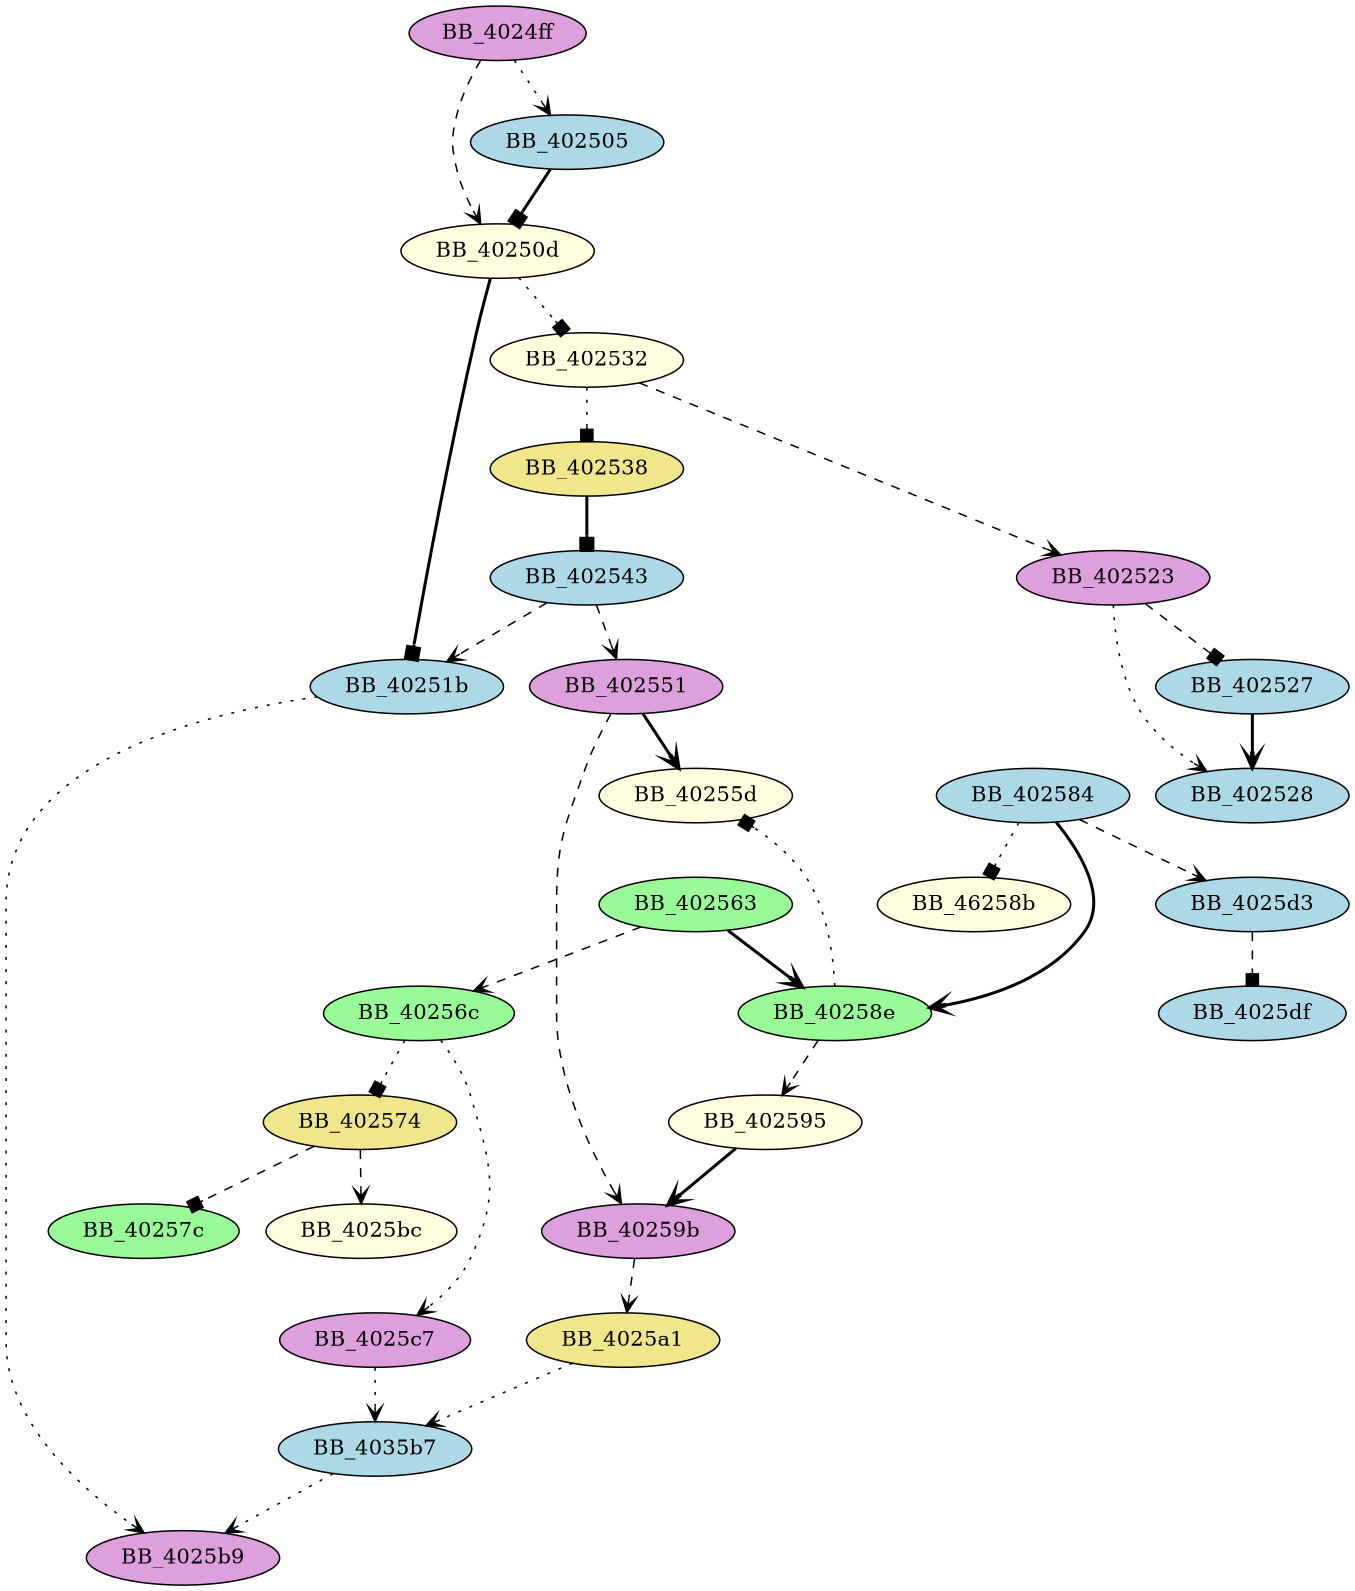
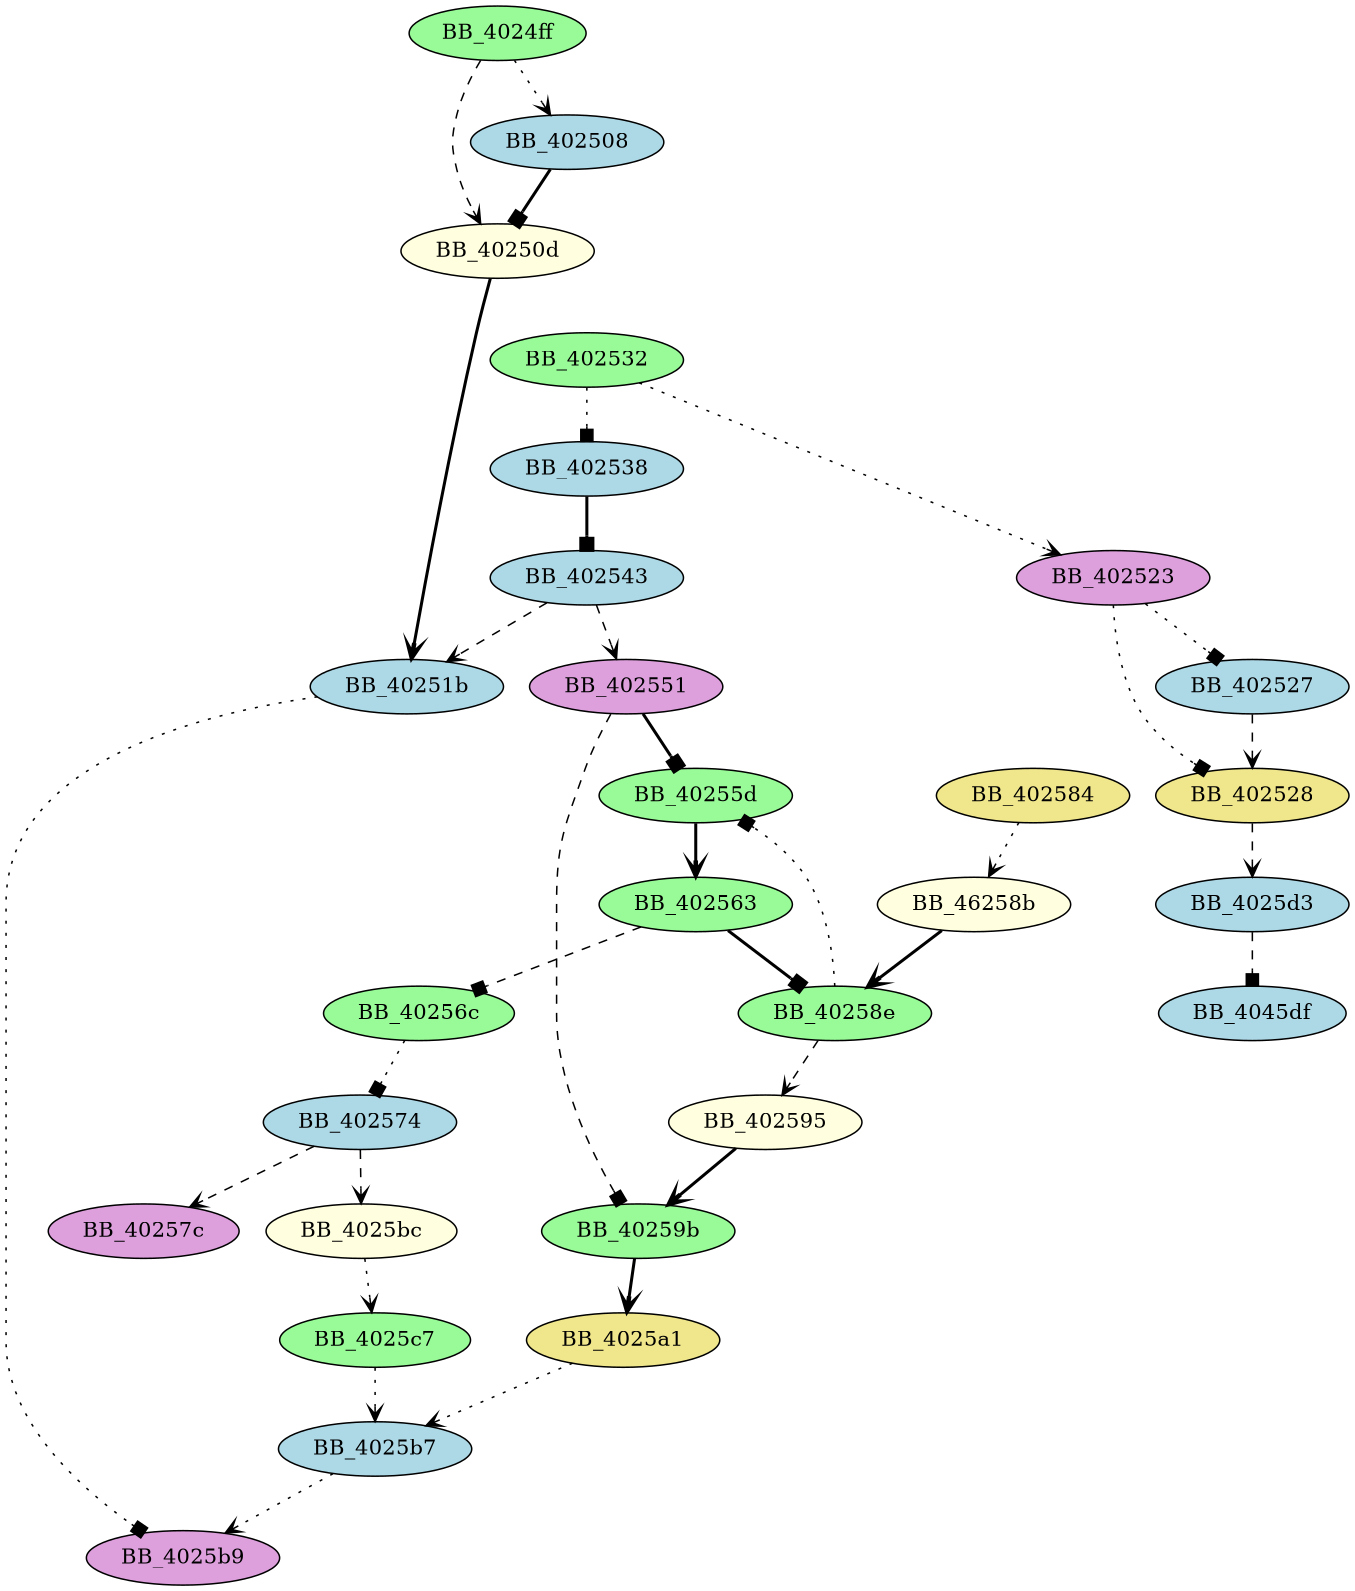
(498, 33) -> (498, 33)
(567, 142) -> (567, 142)
(537, 299) -> none
(587, 360) -> (587, 360)
(449, 461) -> (449, 461)
(843, 466) -> (843, 466)
(587, 469) -> (587, 469)
(1177, 628) -> (1177, 628)
(1132, 695) -> (1132, 695)
(1252, 734) -> (1252, 734)
(657, 735) -> (657, 735)
(696, 796) -> (696, 796)
(1033, 796) -> (1033, 796)
(1252, 796) -> (1252, 796)
none -> (696, 843)
(1007, 843) -> (1007, 843)
(1136, 847) -> (1252, 843)
(557, 941) -> (557, 941)
(1071, 947) -> (910, 954)
(759, 954) -> (759, 954)
(568, 955) -> (568, 955)
(1252, 1013) -> (1252, 1013)
(6, 1035) -> (6, 1035)
(360, 1122) -> (360, 1122)
(259, 1173) -> (259, 1173)
(489, 1178) -> (367, 1278)
(144, 1231) -> (144, 1231)
(638, 1231) -> (638, 1231)
(632, 1278) -> (632, 1278)
(375, 1340) -> (375, 1340)
(375, 1449) -> (375, 1449)
